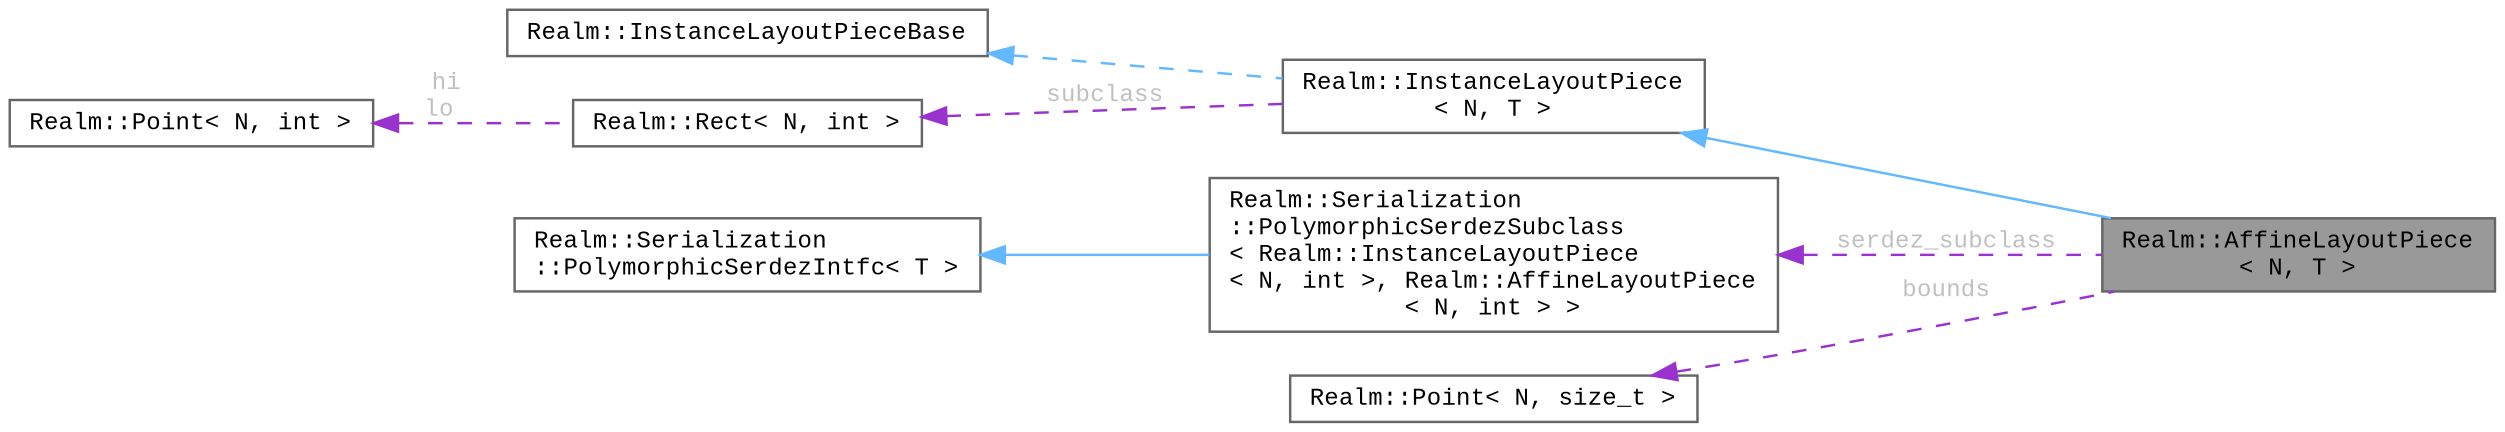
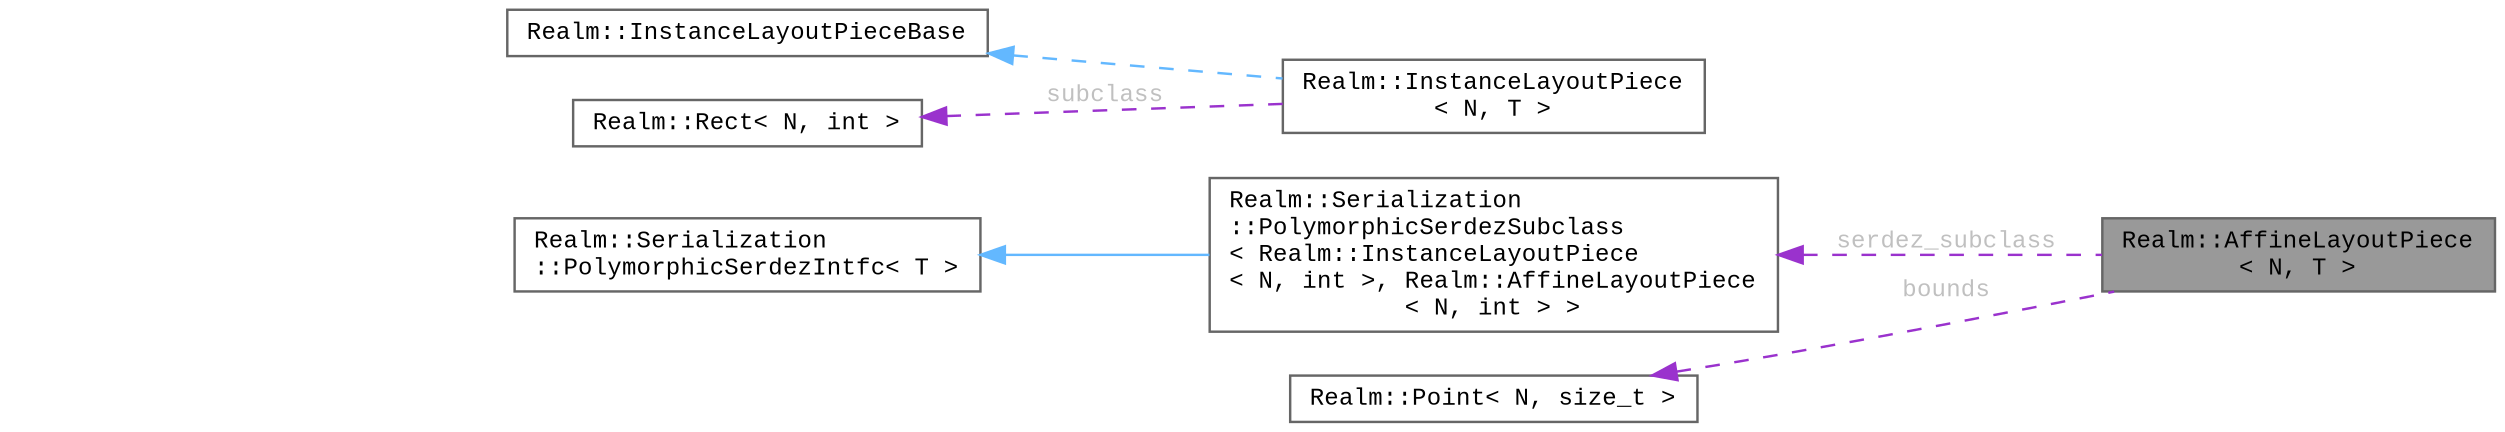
(191, 123) -> none
(1909, 178) -> none
